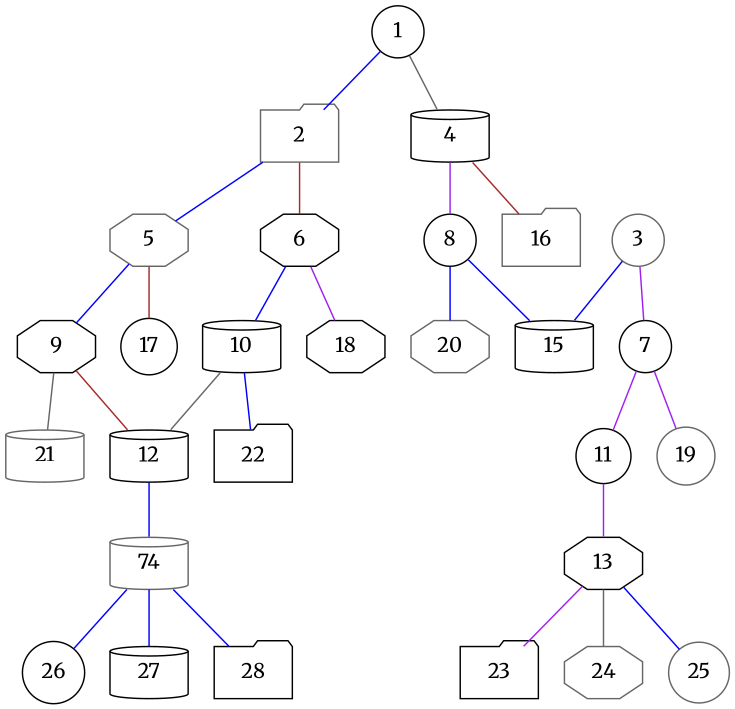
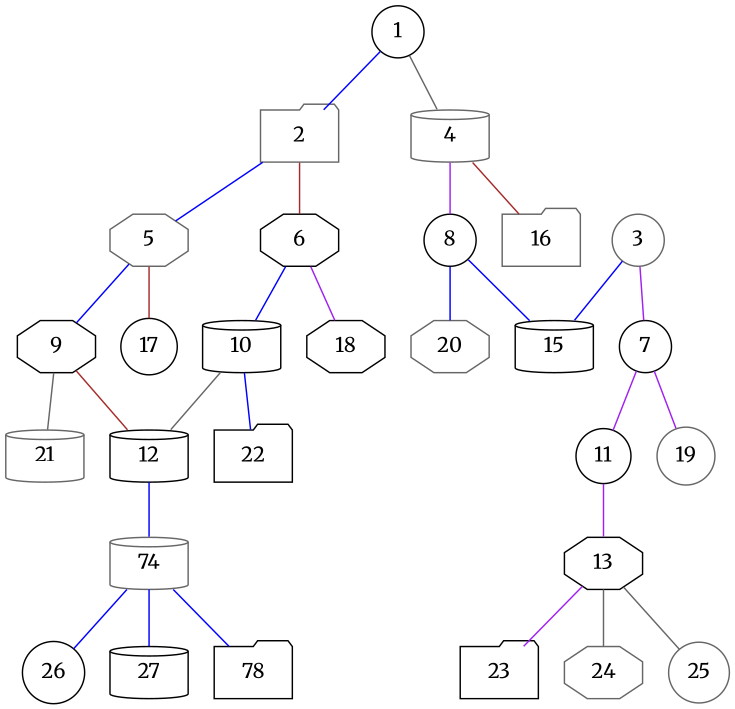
(450, 136) -> (450, 136)
(652, 618) -> (652, 618)
(253, 673) -> (253, 673)
